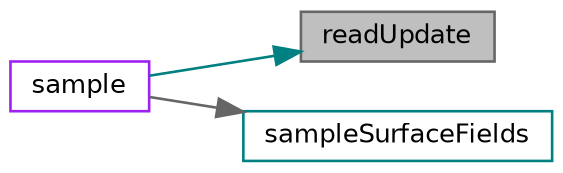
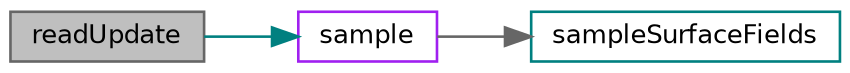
(212, 66) -> (238, 37)
